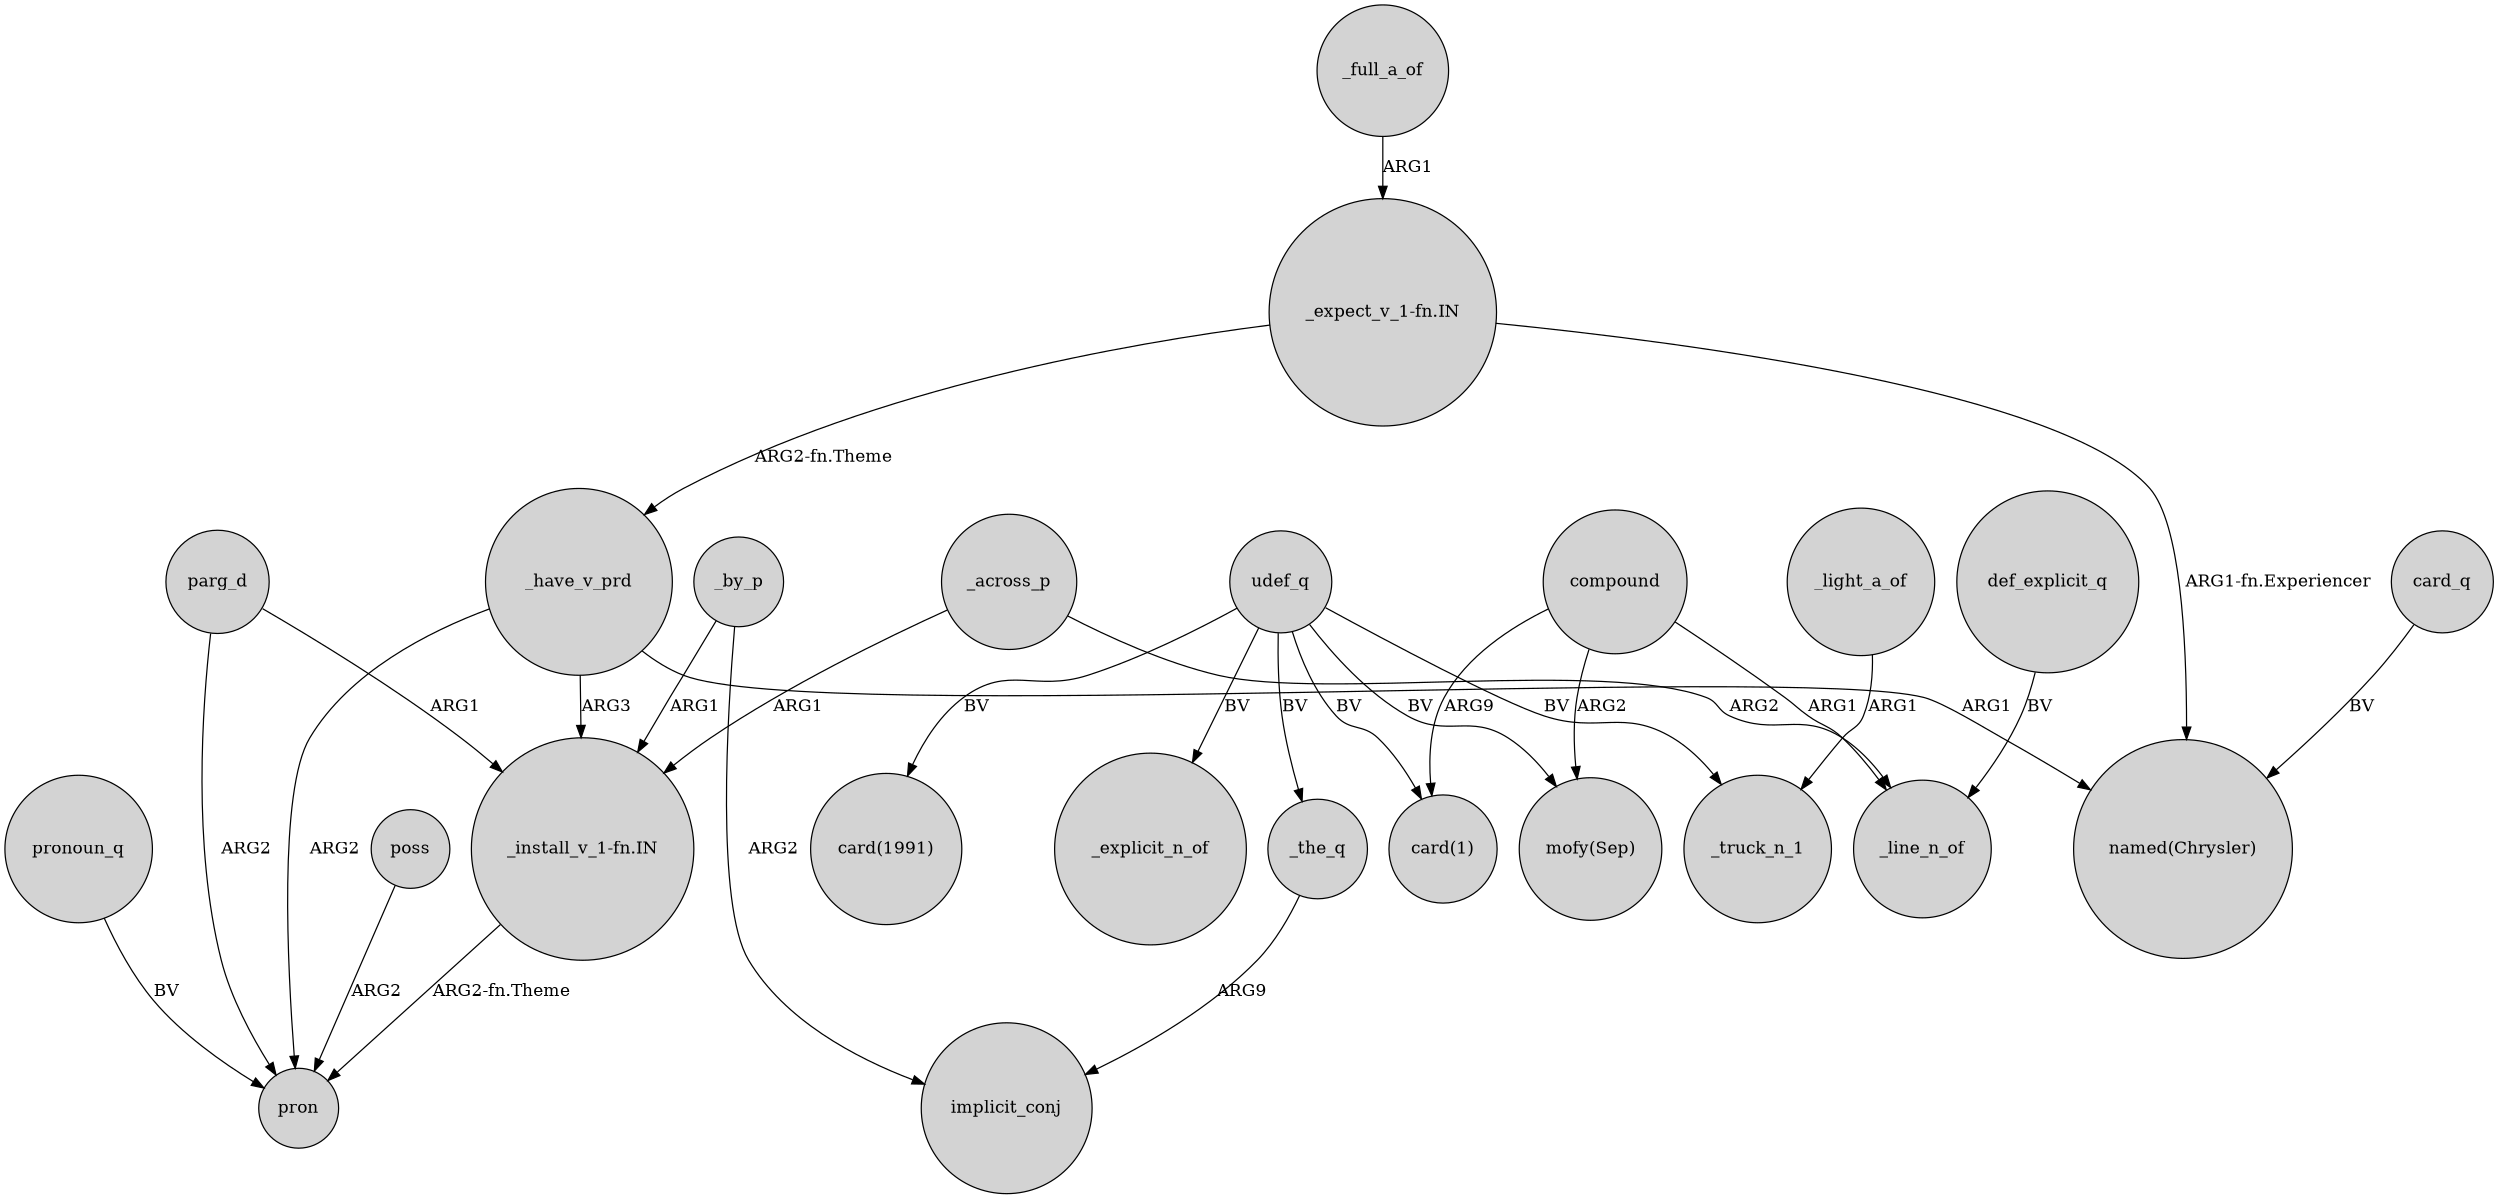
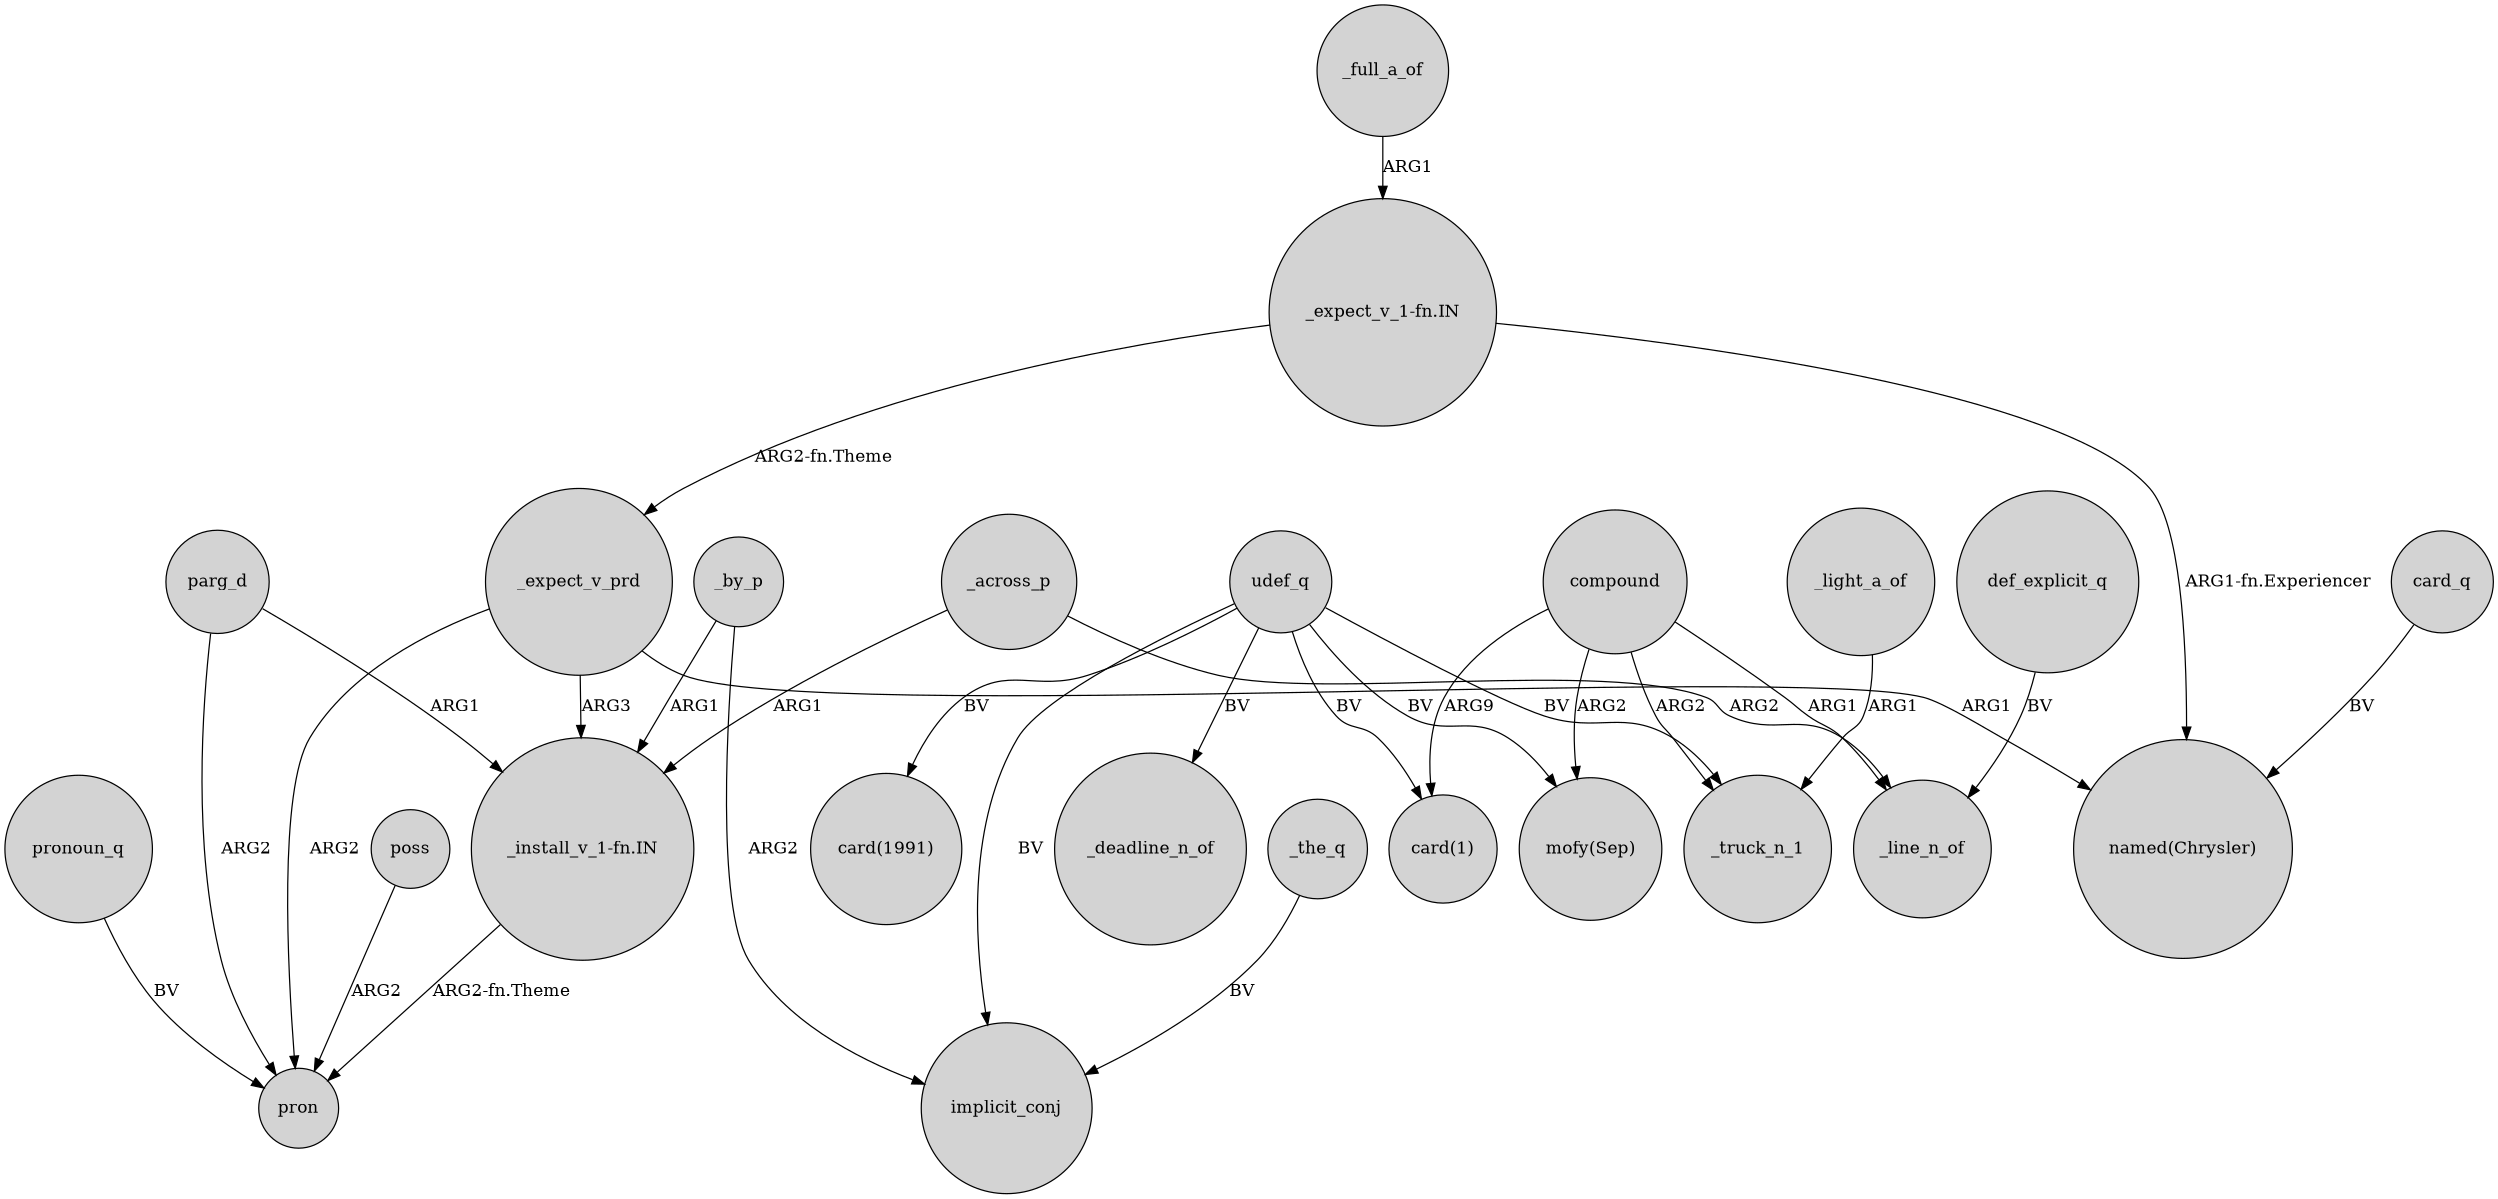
(579, 582) -> (579, 582)
(1282, 712) -> (1012, 749)
none -> (1659, 721)
(1150, 849) -> (1150, 849)
(1242, 991) -> (1242, 991)
